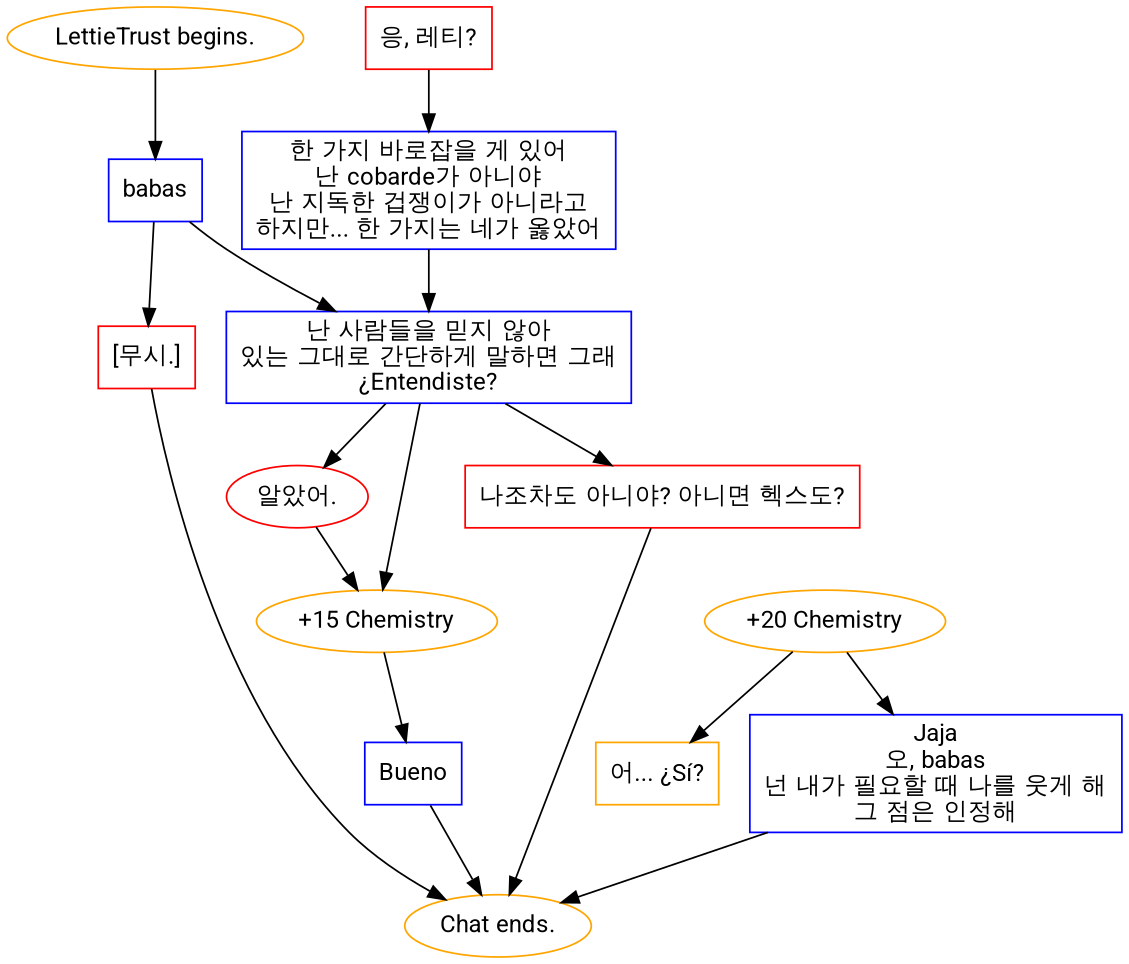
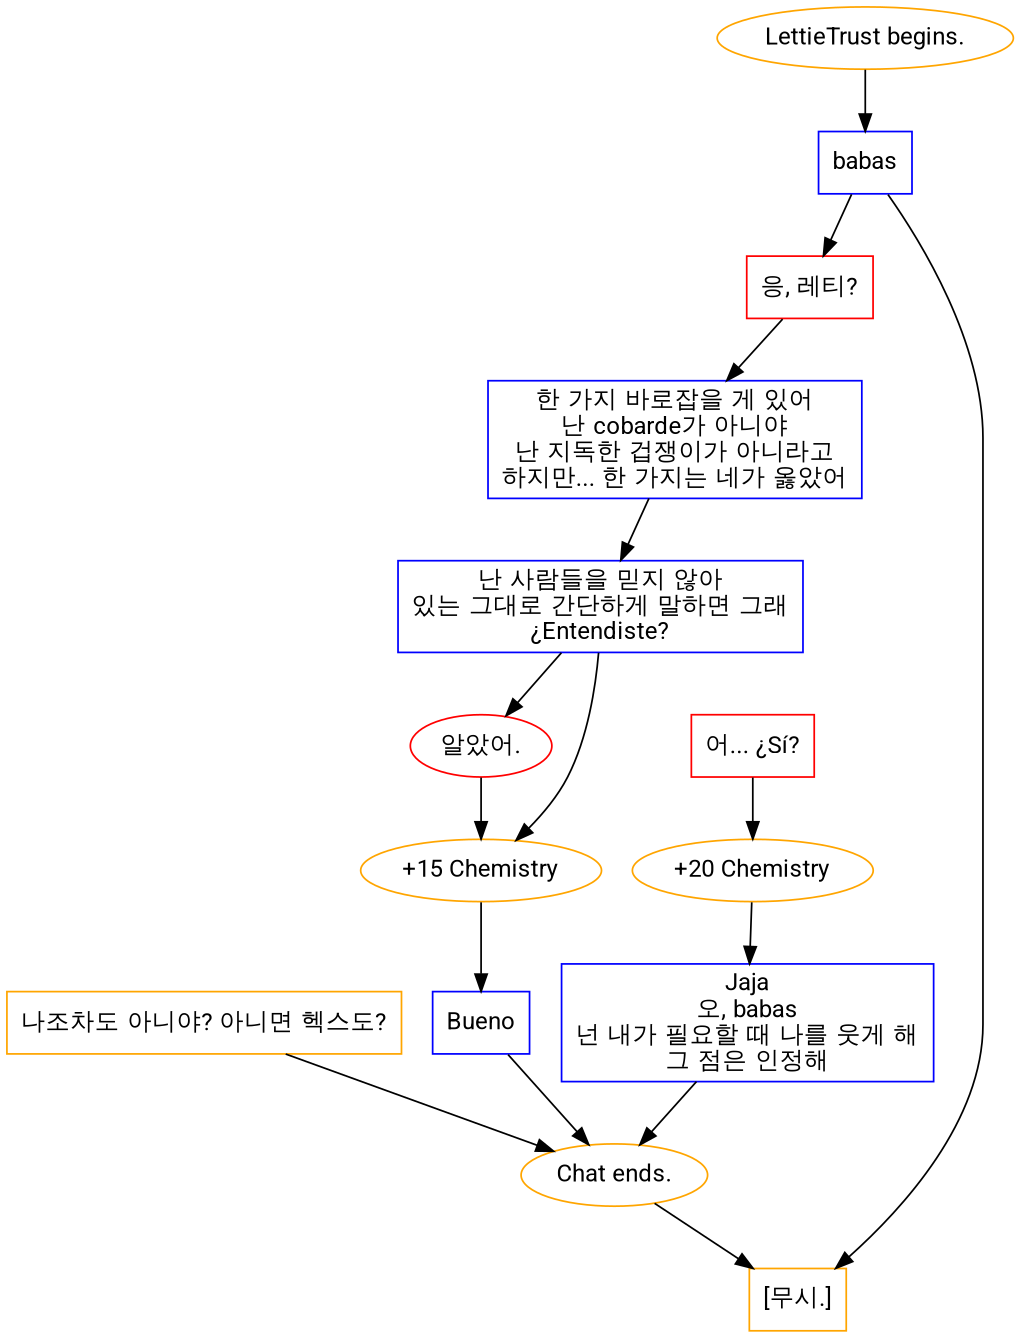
(253, 266) -> (841, 217)
(147, 357) -> (798, 1300)
(551, 430) -> none
(662, 497) -> (204, 1023)
(241, 670) -> (697, 1231)
(748, 691) -> (753, 800)
(657, 774) -> (753, 746)
